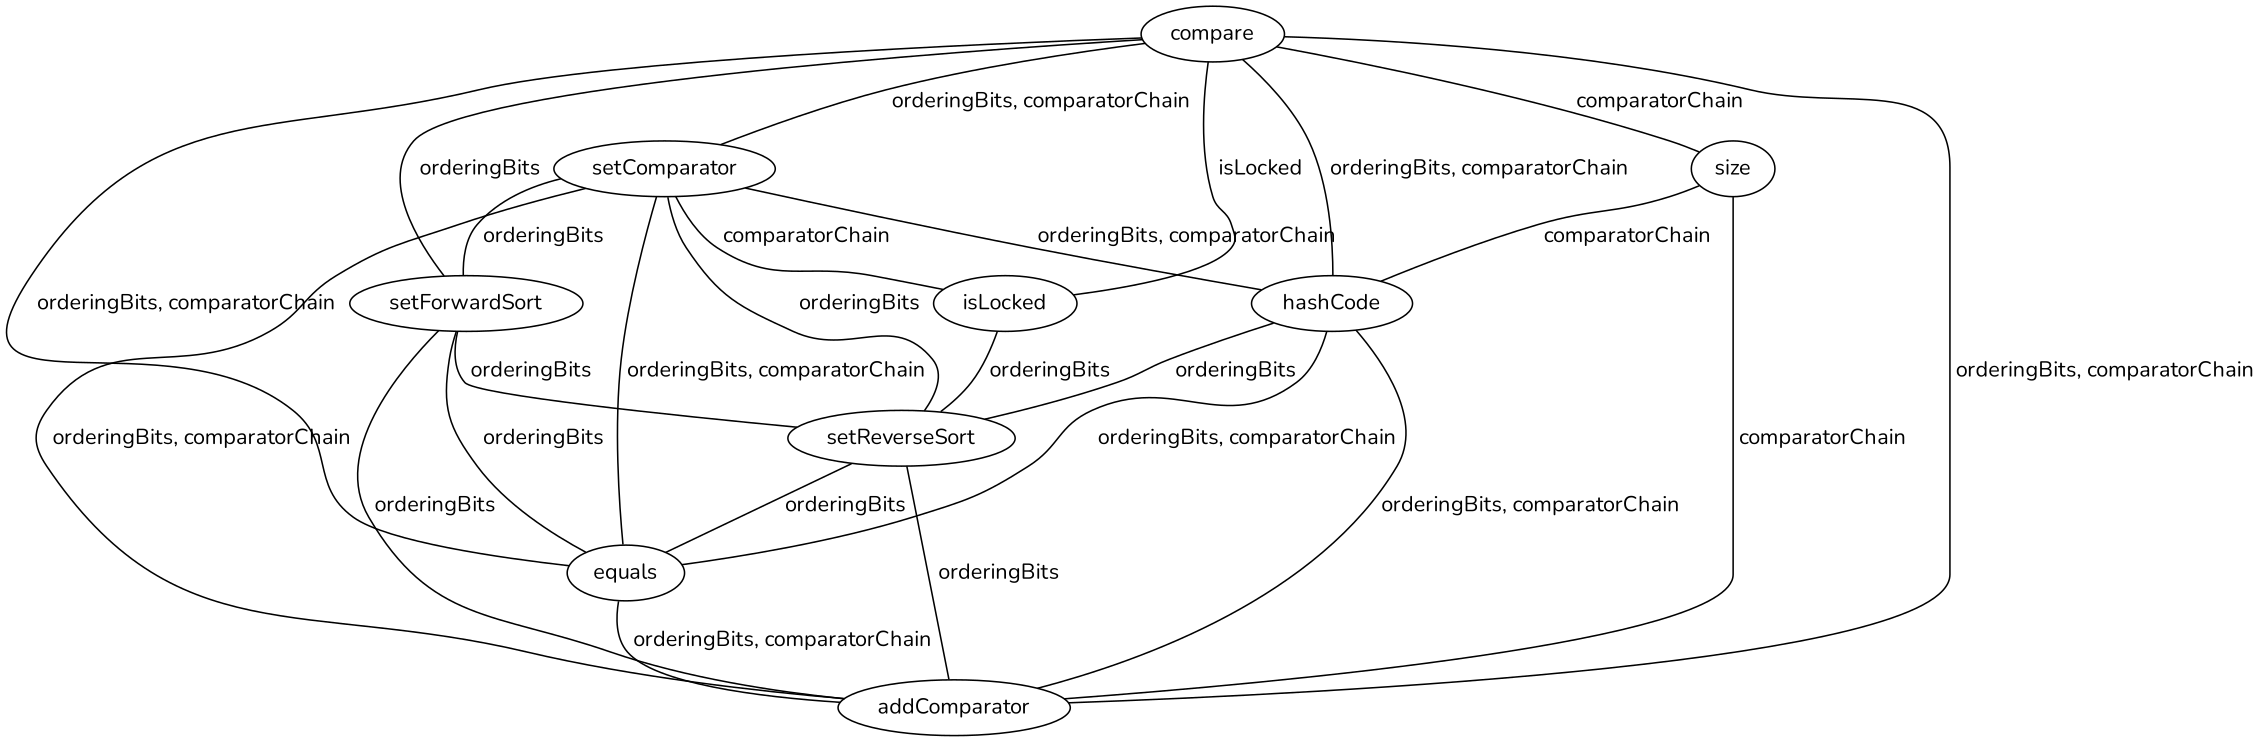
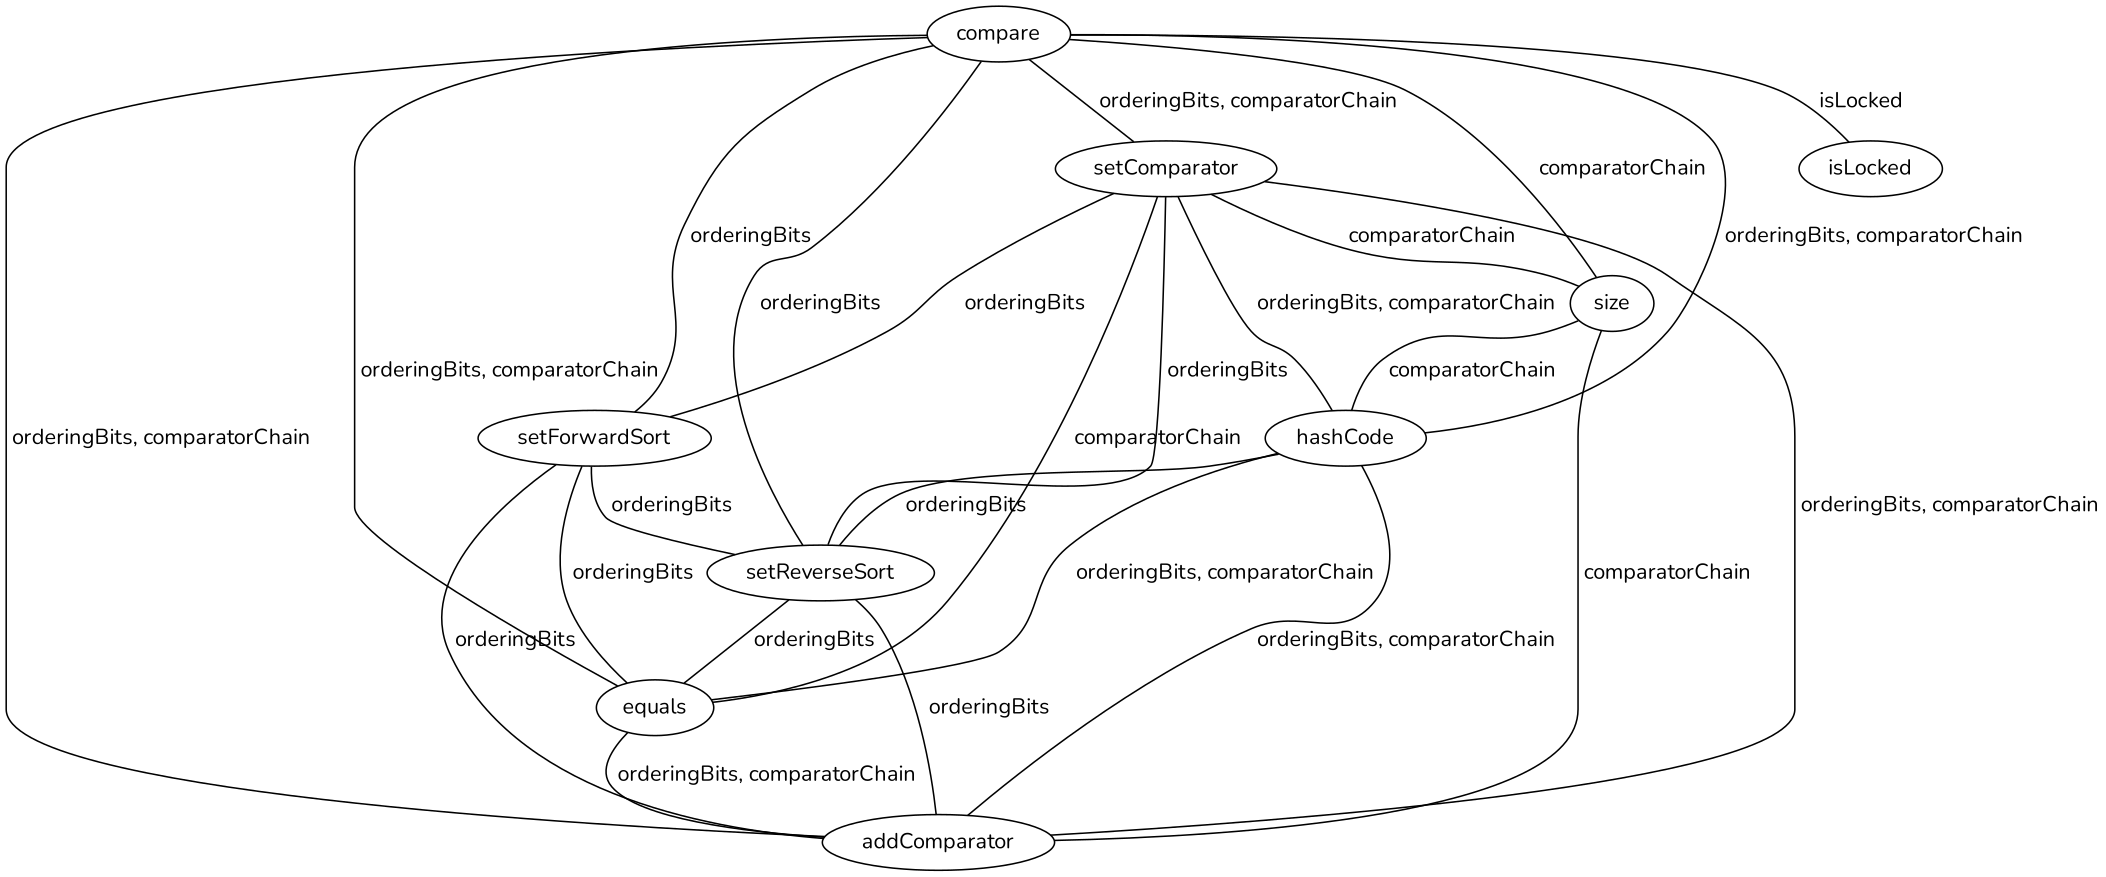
(795, 271) -> (1391, 258)
(774, 371) -> (1155, 438)
(976, 377) -> (765, 265)
